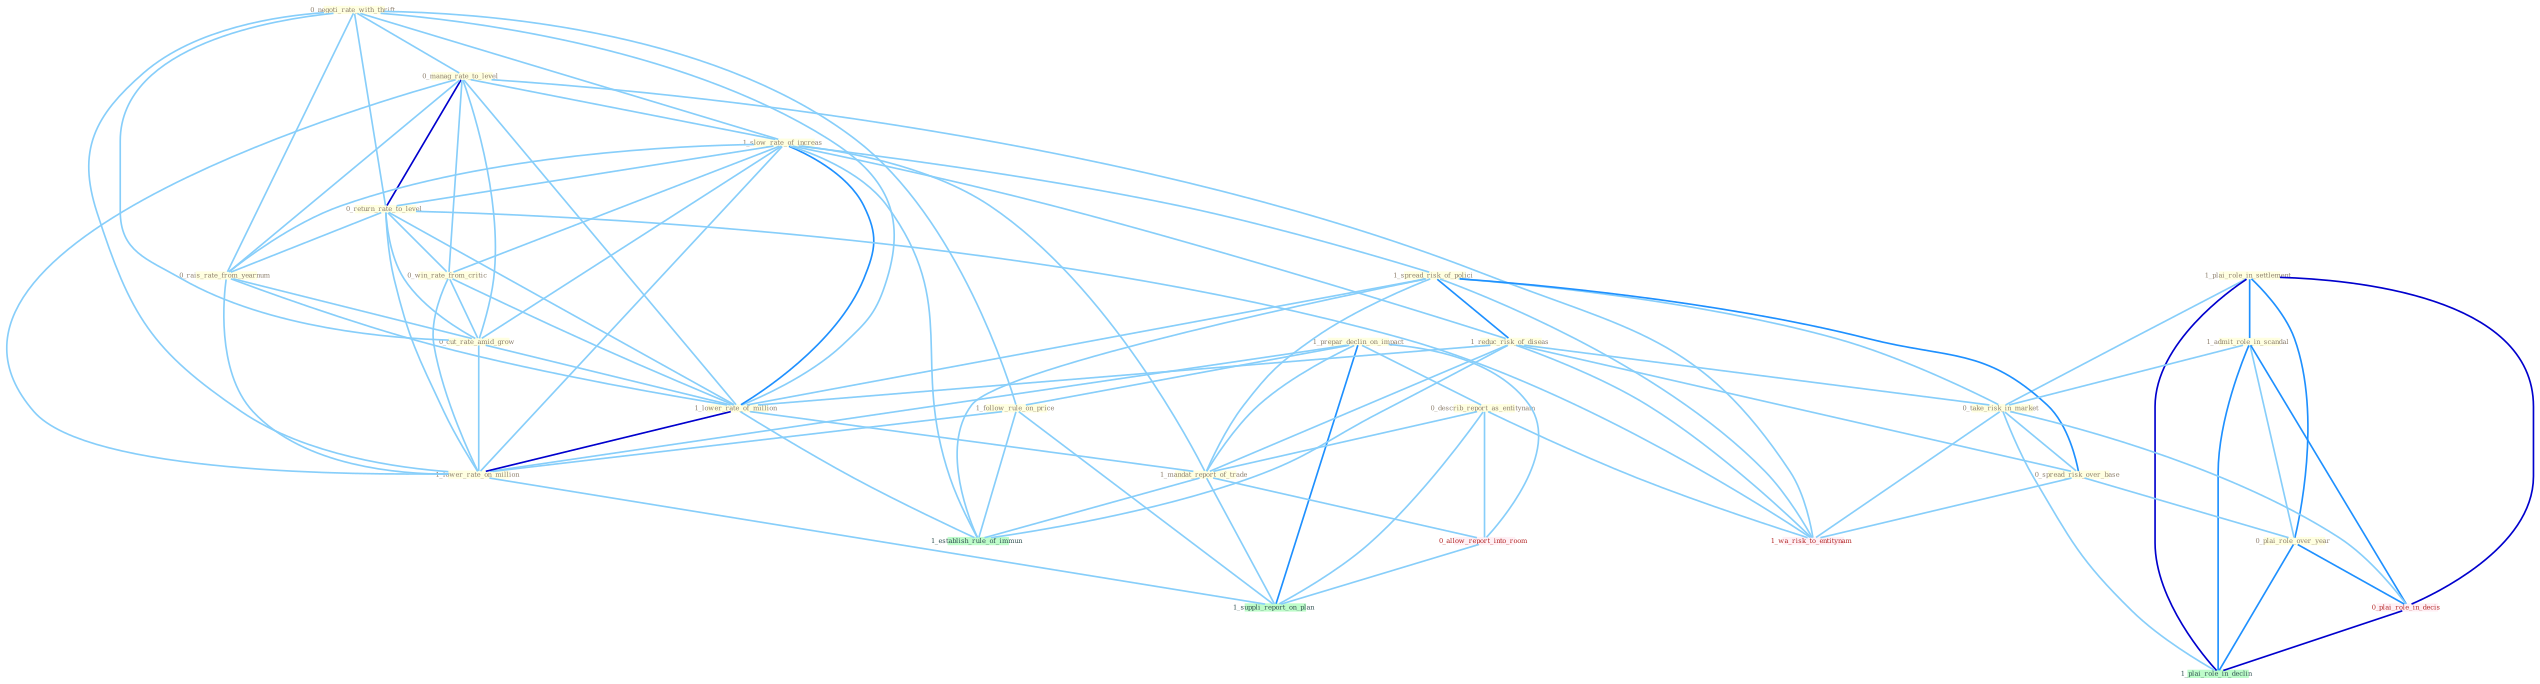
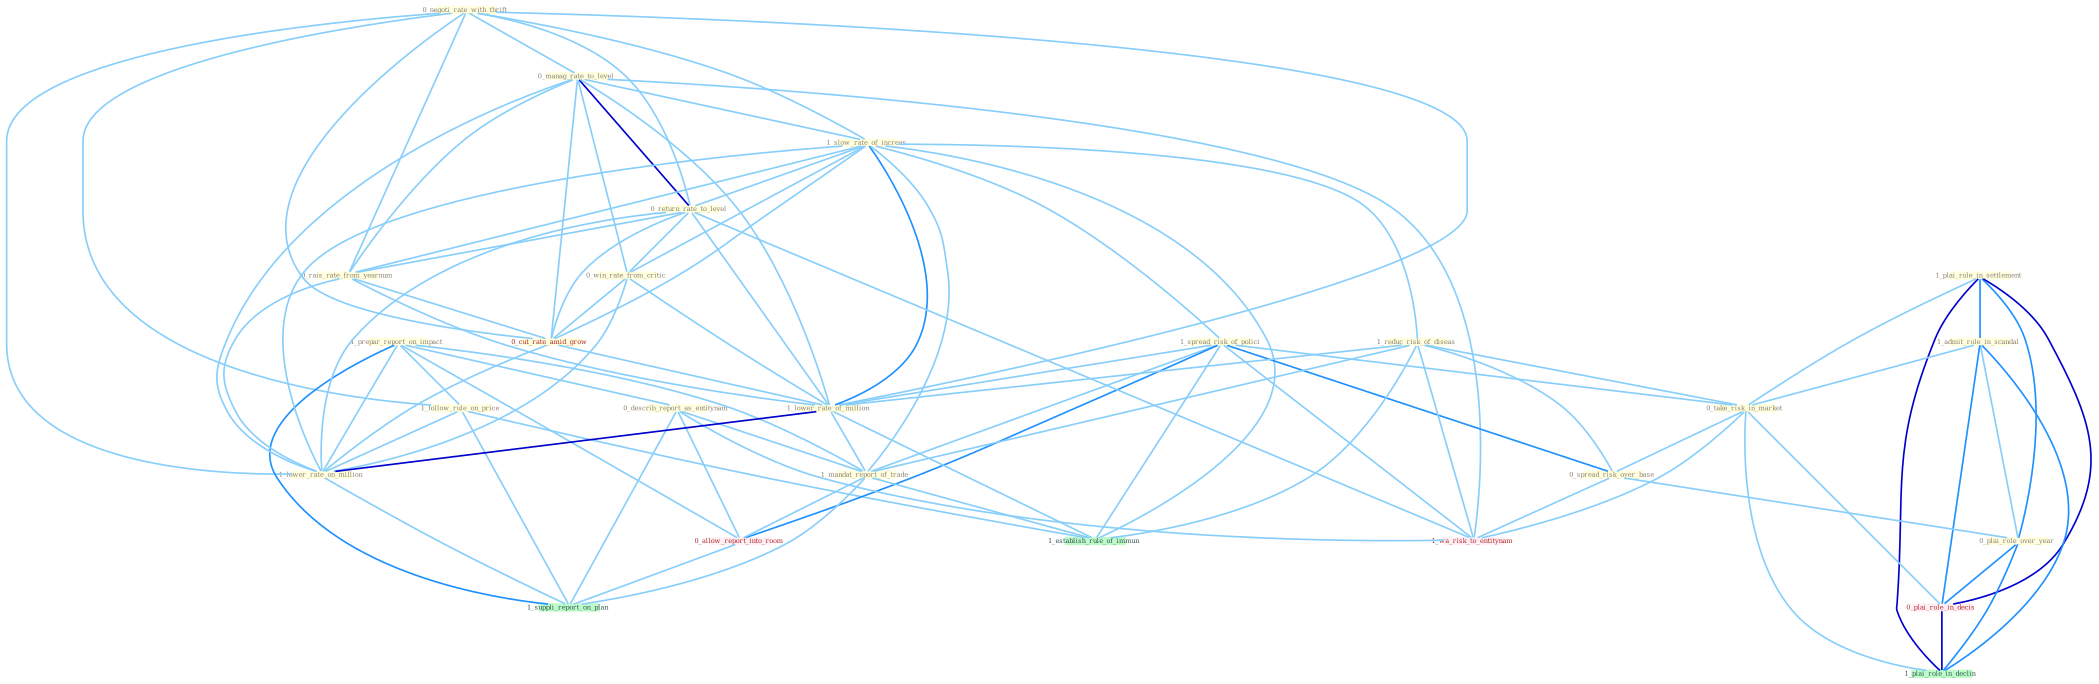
(1473, 309) -> (925, 472)
(479, 342) -> (551, 342)
(1358, 342) -> (398, 342)
